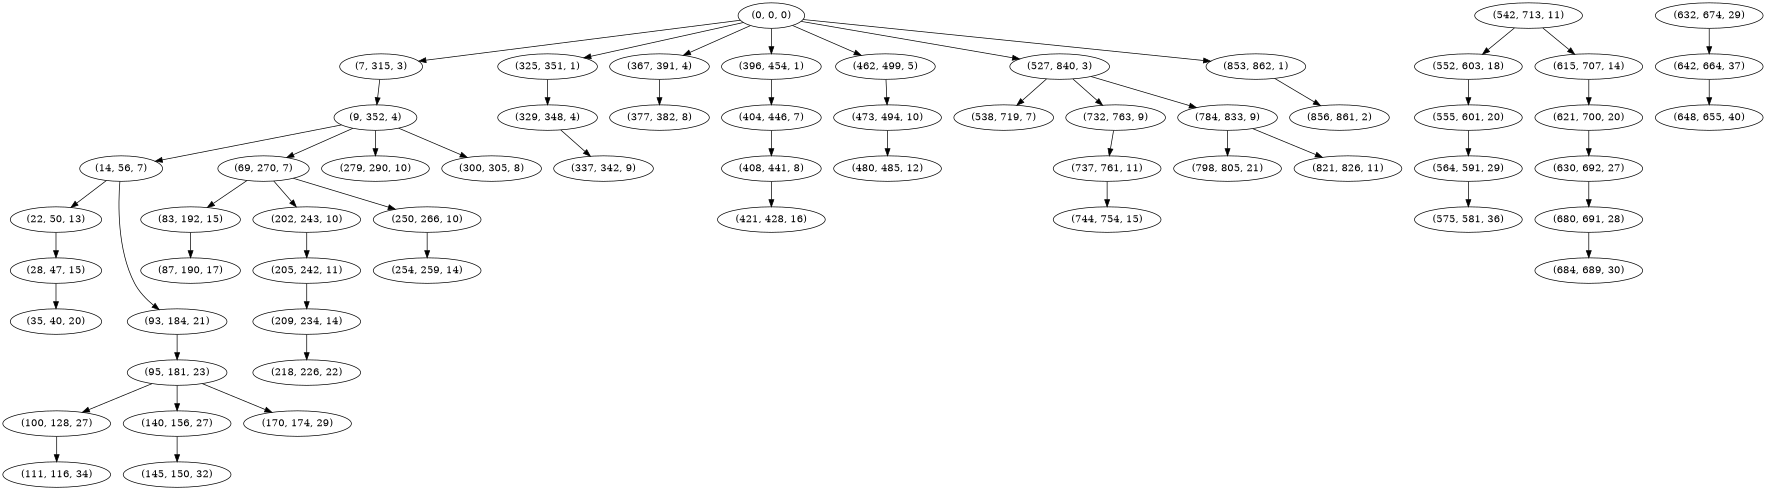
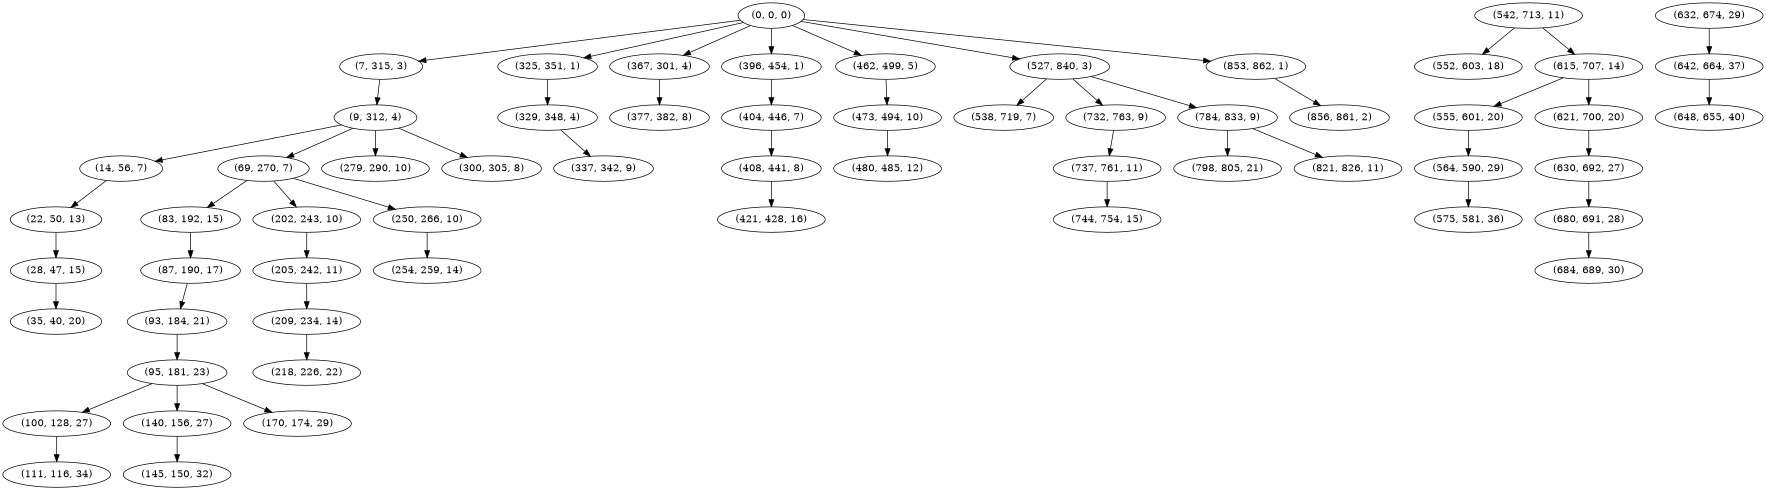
(659, 67) -> (659, 67)
(1468, 89) -> (1532, 91)
(375, 118) -> (375, 118)
(1468, 169) -> (1468, 169)
(123, 248) -> (185, 293)
